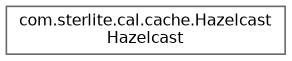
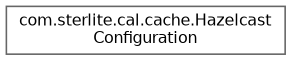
(146, 30) -> (146, 30)
